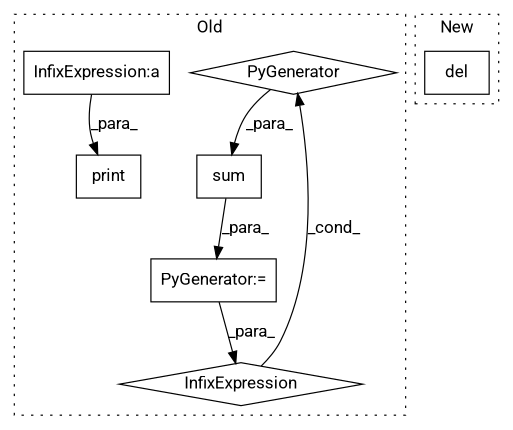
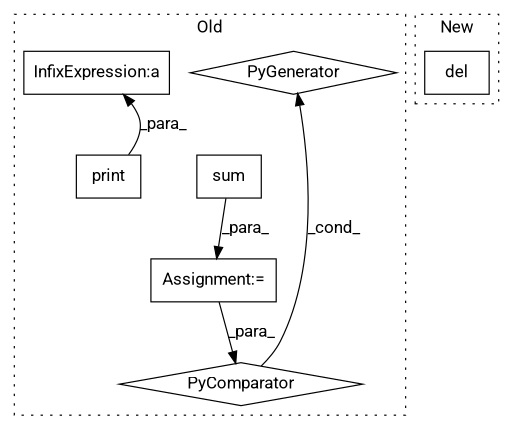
(248, 113) -> none
(89, 119) -> (140, 130)
(214, 280) -> (214, 280)
(241, 384) -> (241, 384)
